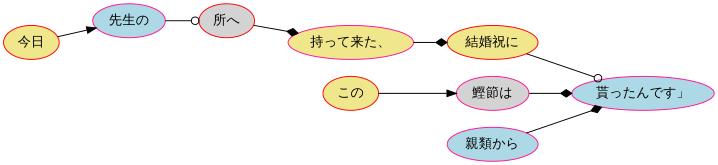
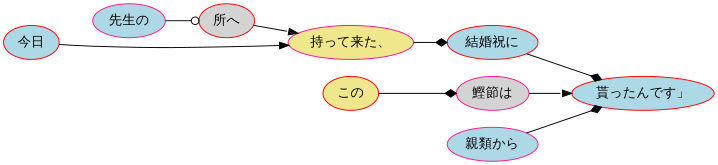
(270, 28) -> (270, 28)
(72, 33) -> (169, 48)
(31, 42) -> (31, 42)
(493, 42) -> (493, 42)
(560, 65) -> (560, 65)
(413, 93) -> (413, 93)
(545, 93) -> (545, 93)
(643, 93) -> (643, 93)
